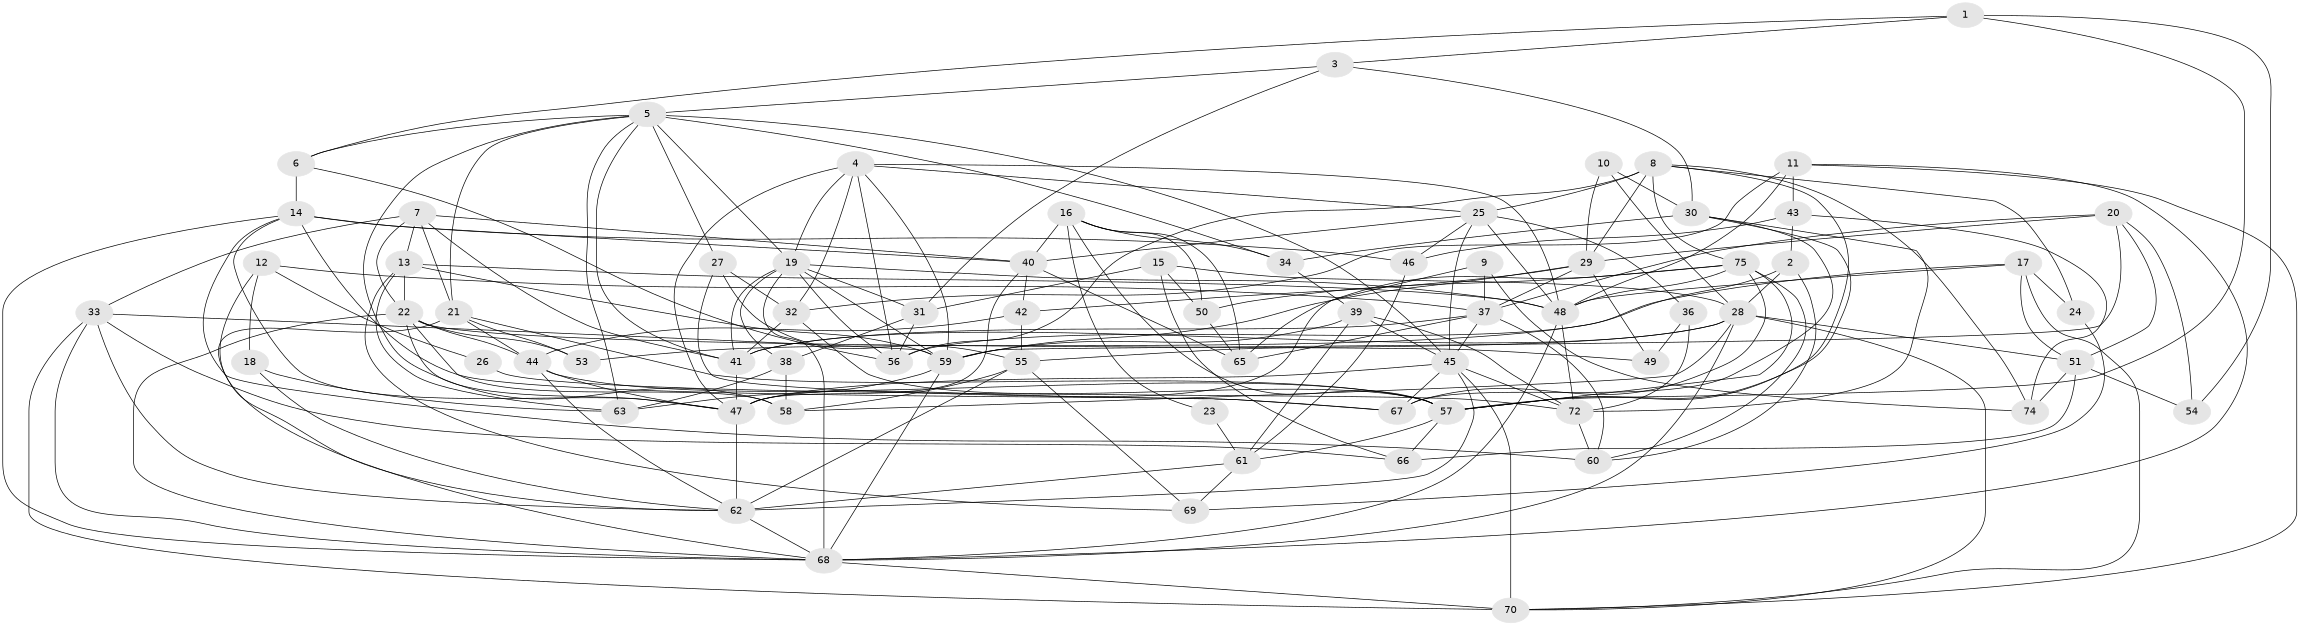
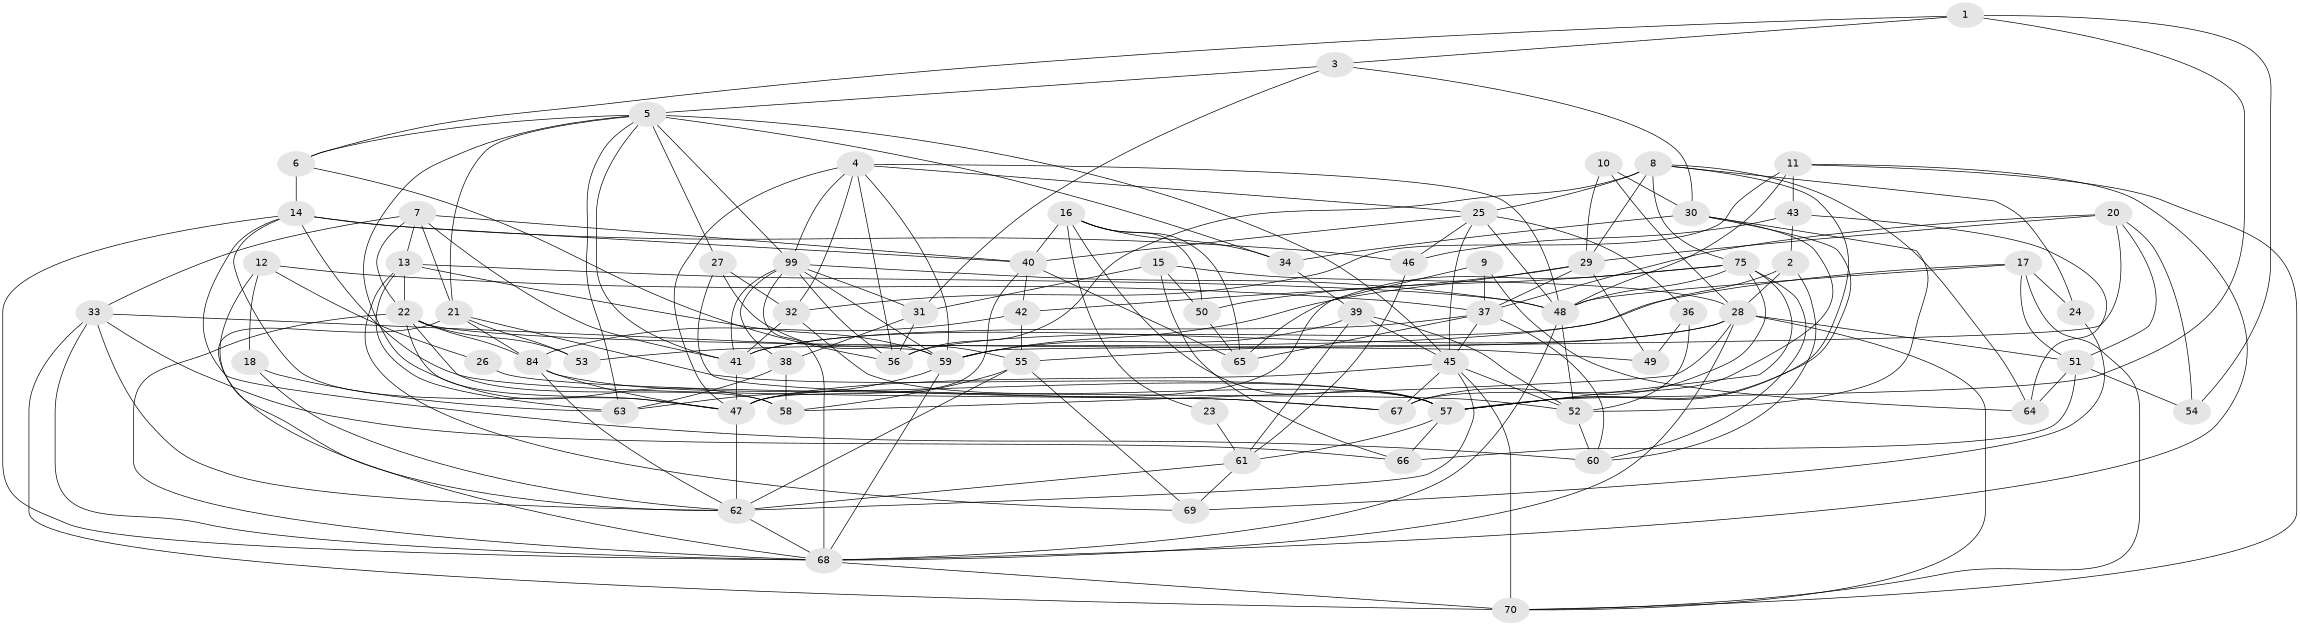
(792, 263) -> (792, 263)
(533, 362) -> (533, 362)
(1575, 412) -> (1575, 412)
(2030, 412) -> (2030, 412)
